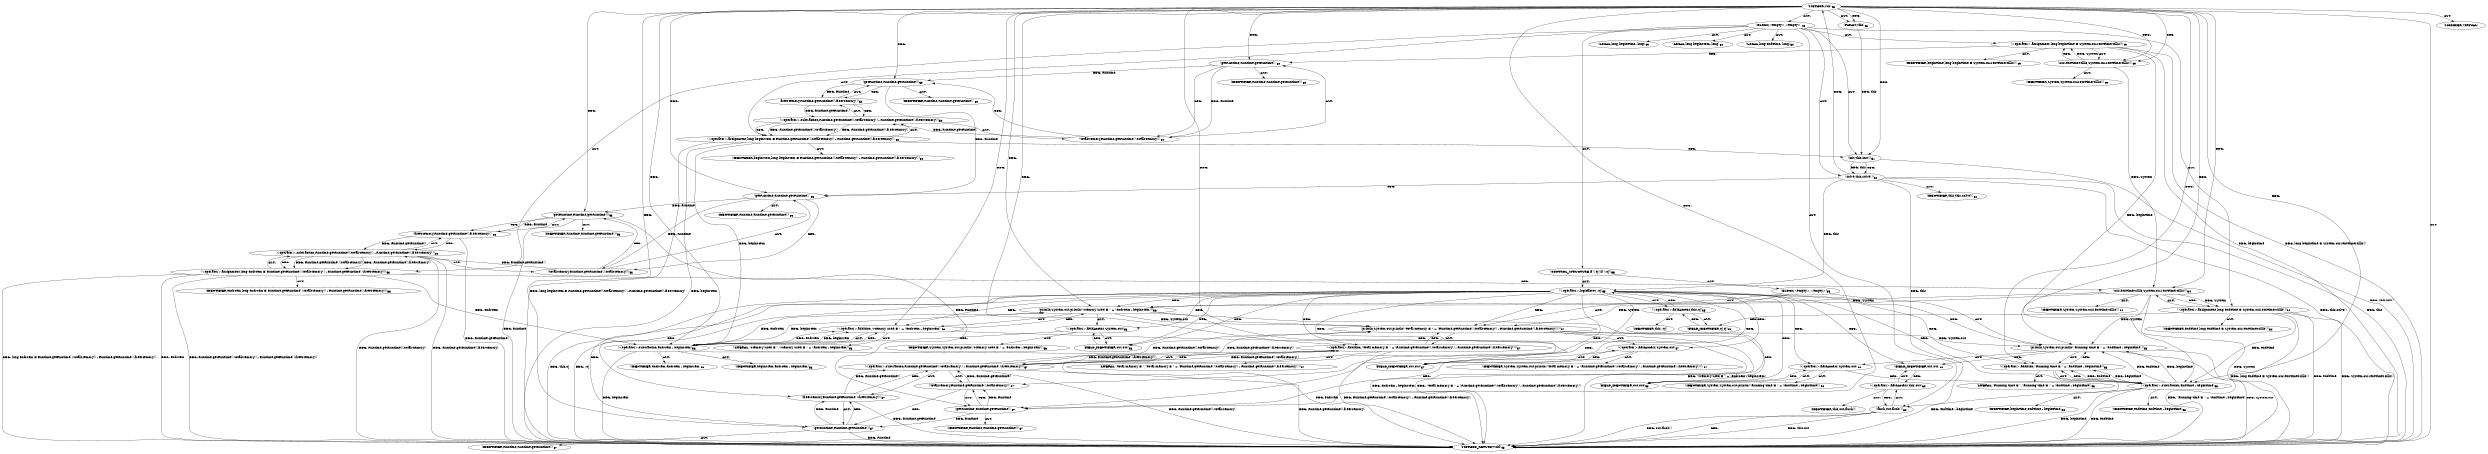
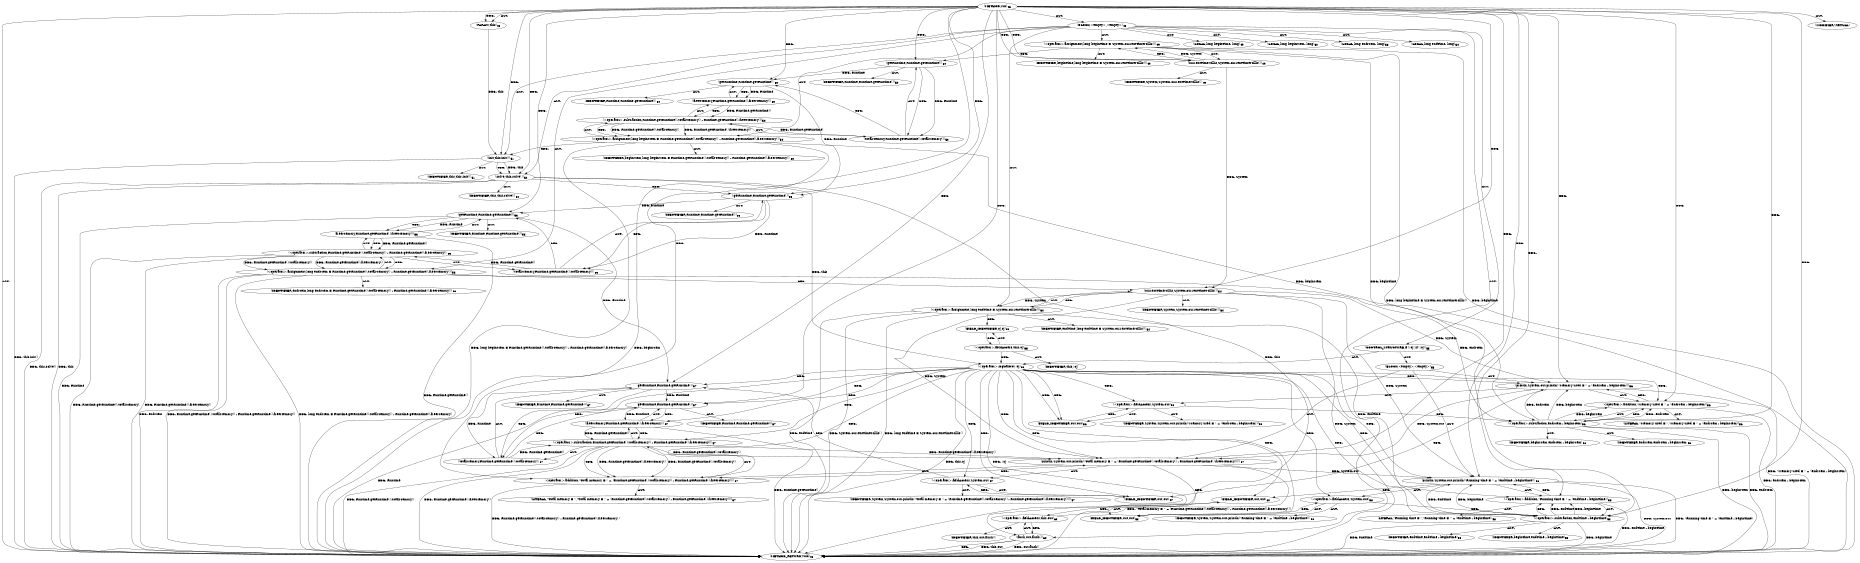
none -> (1365, 44)
(1834, 97) -> (555, 13)
none -> (451, 177)
(1636, 298) -> none
